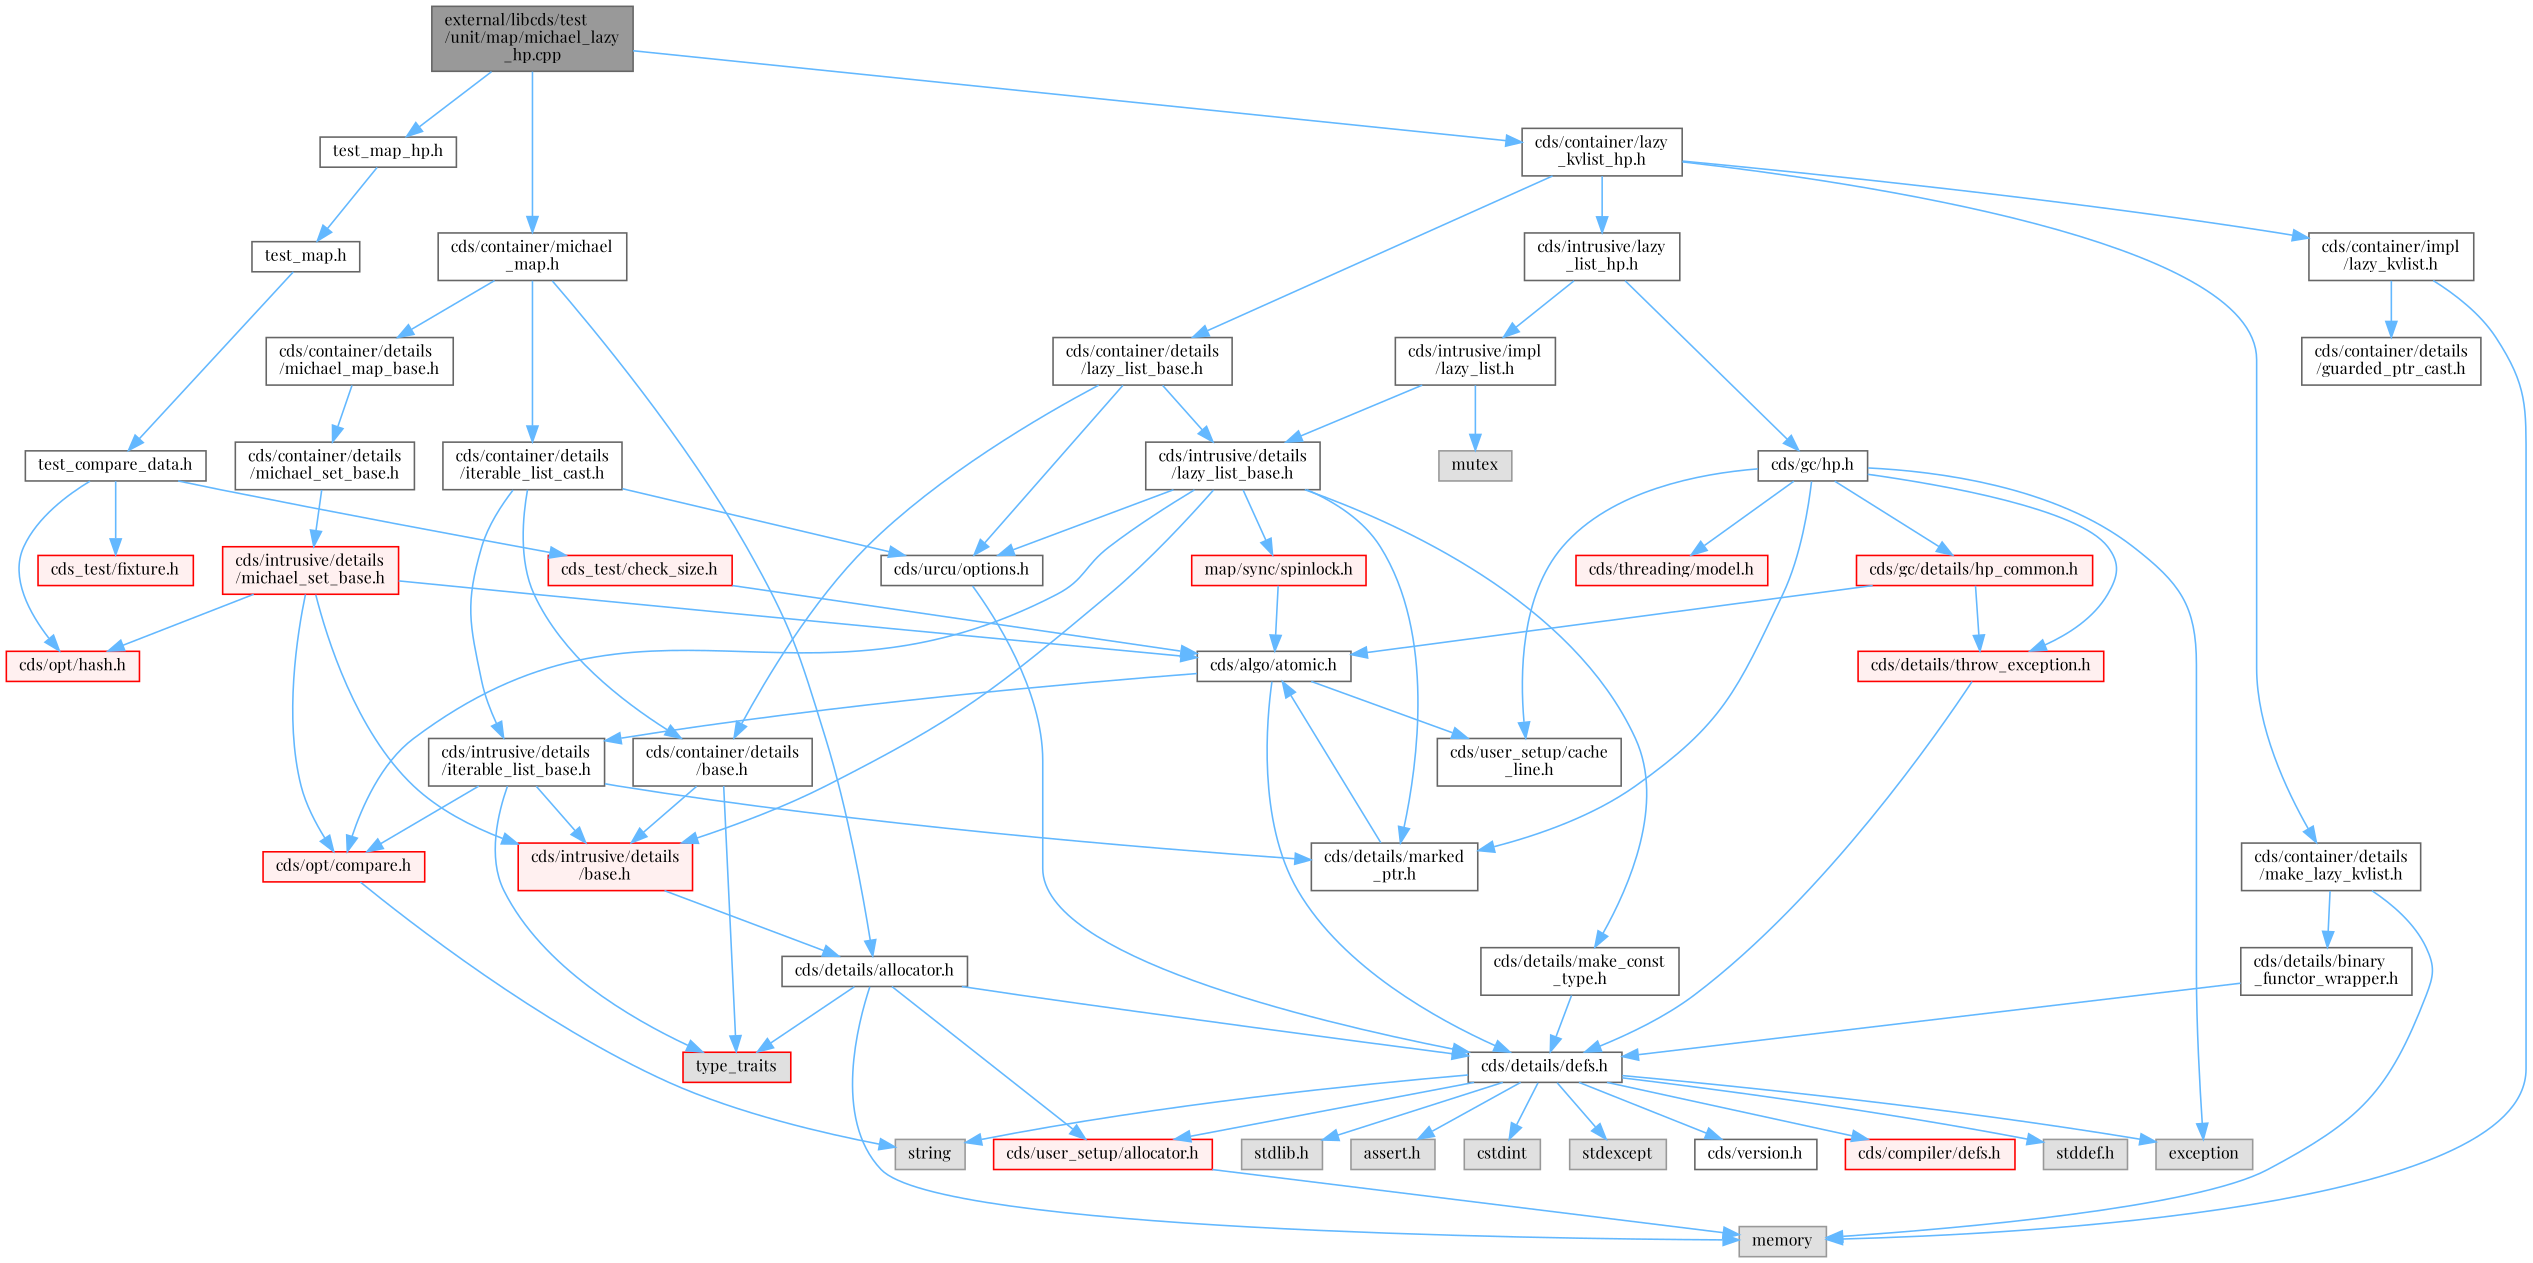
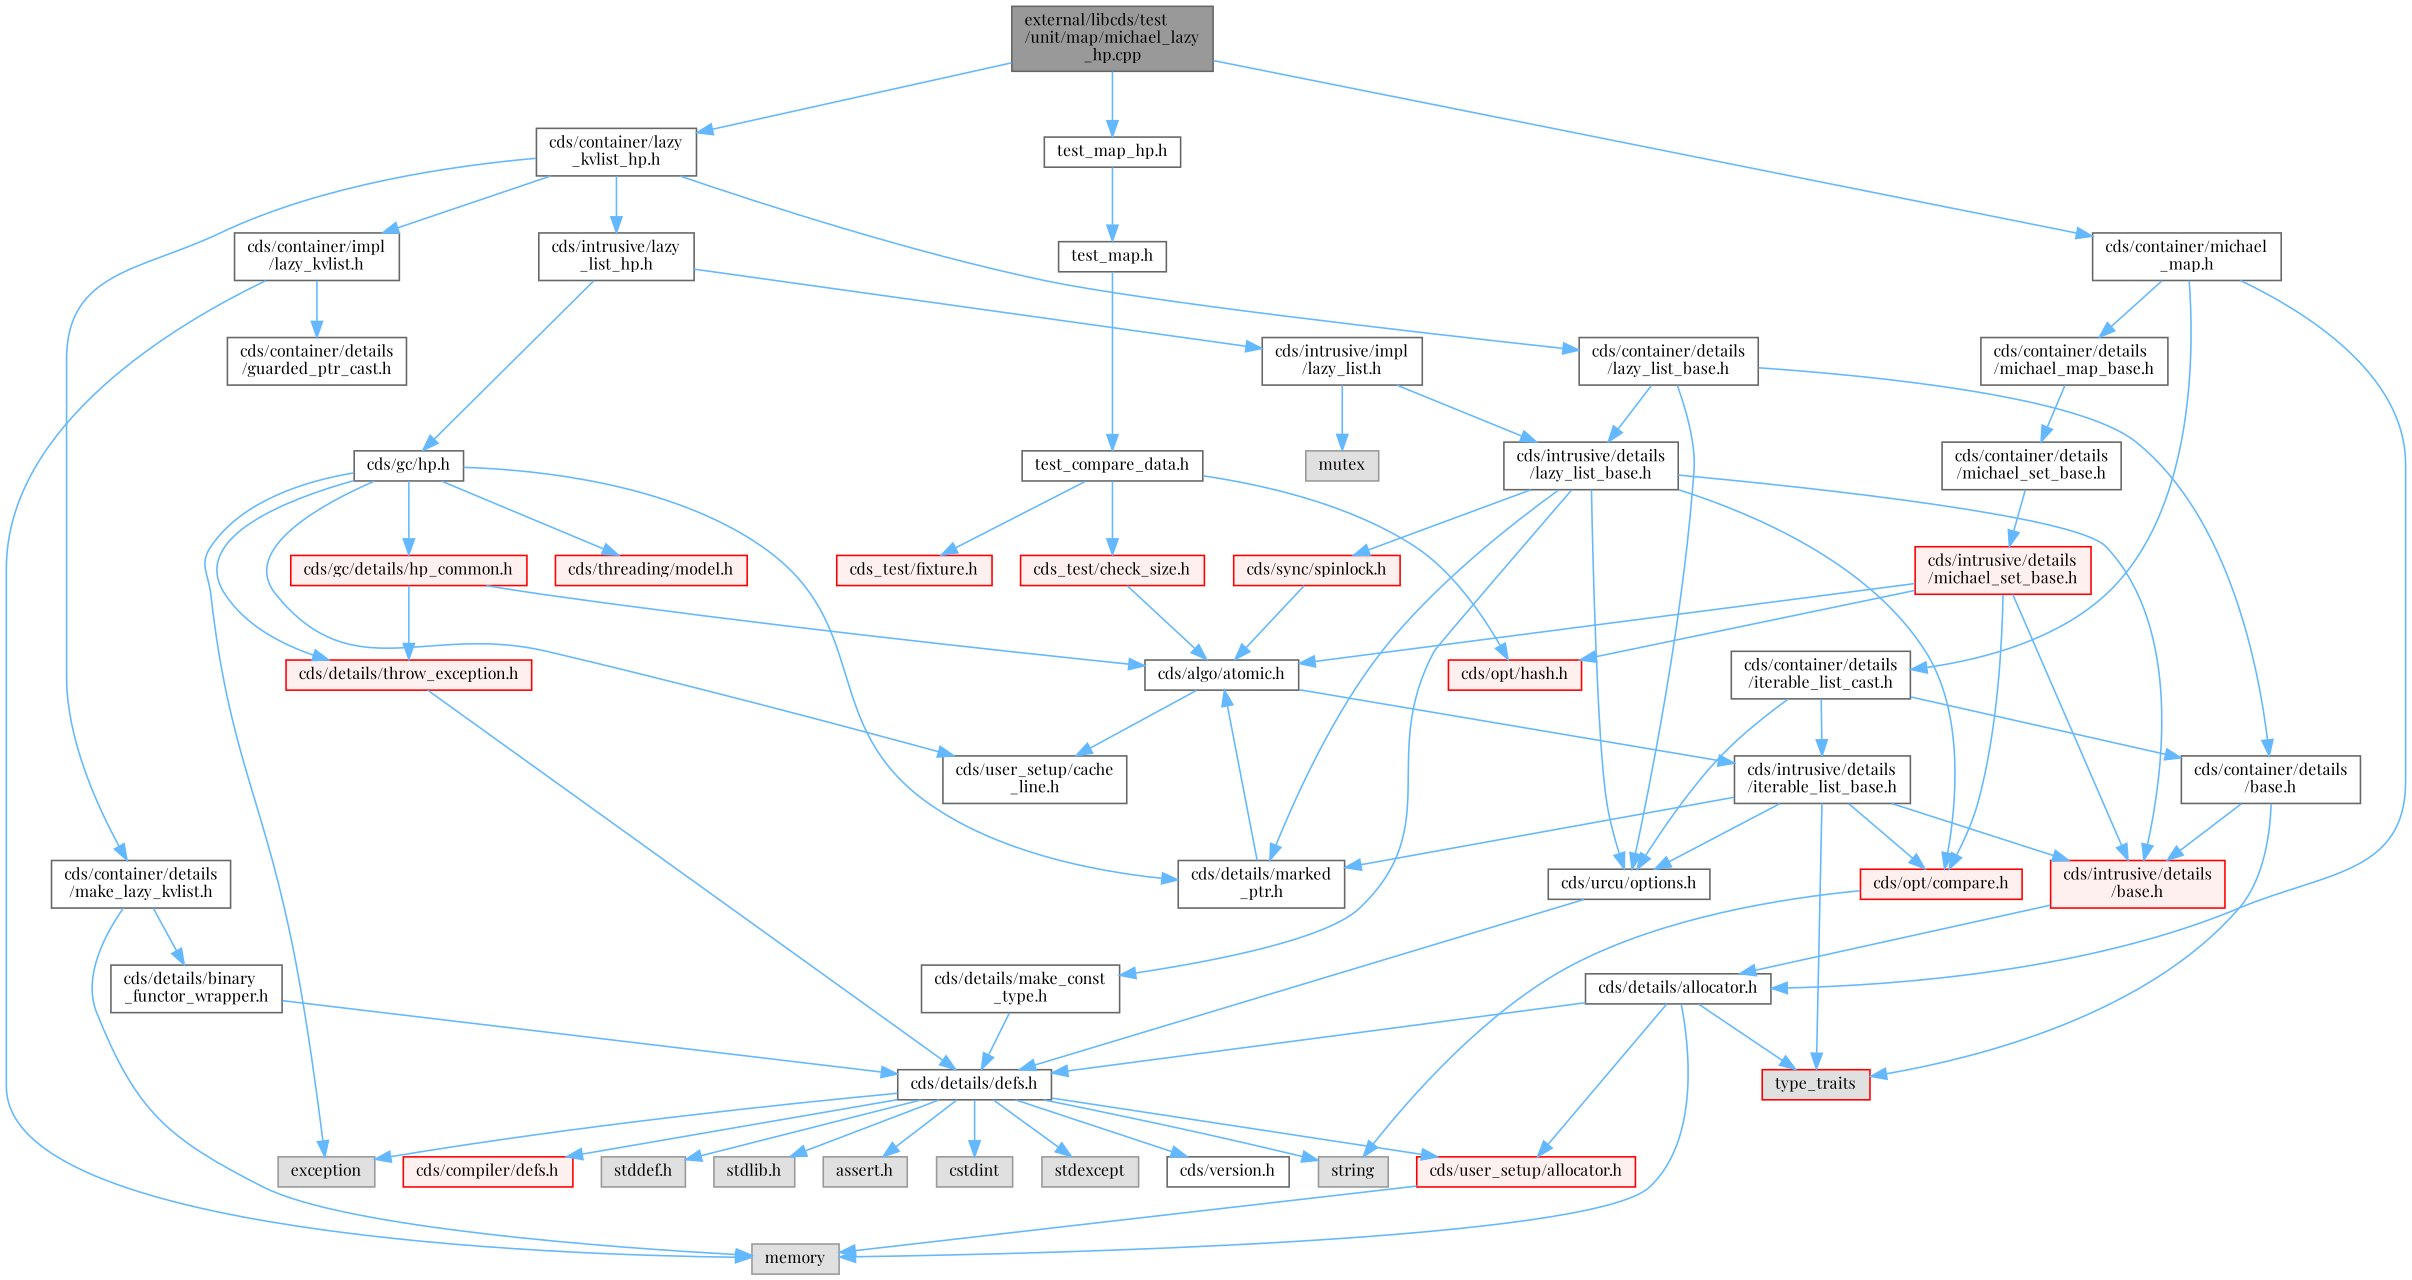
(1279, 570) -> (1317, 570)
none -> (1725, 833)
(1309, 907) -> none
